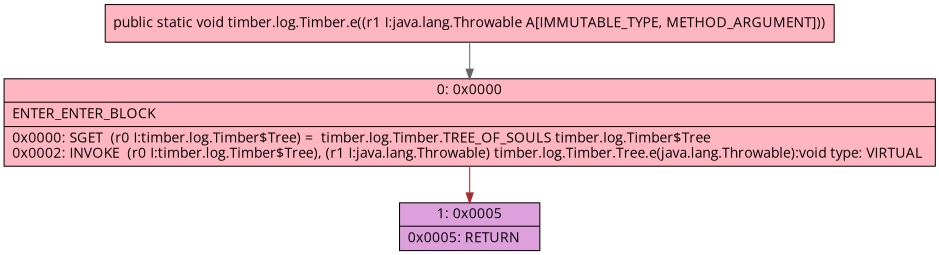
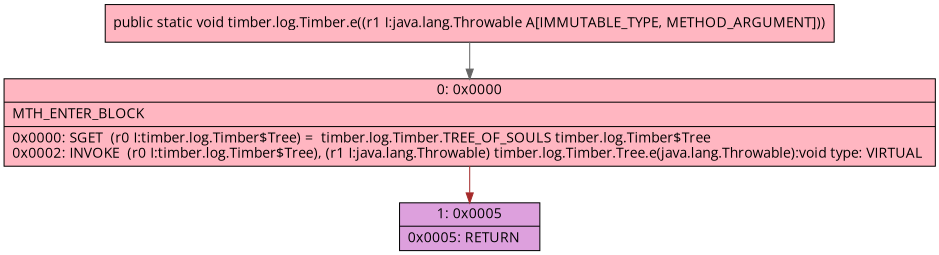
(84, 114) -> (78, 114)
